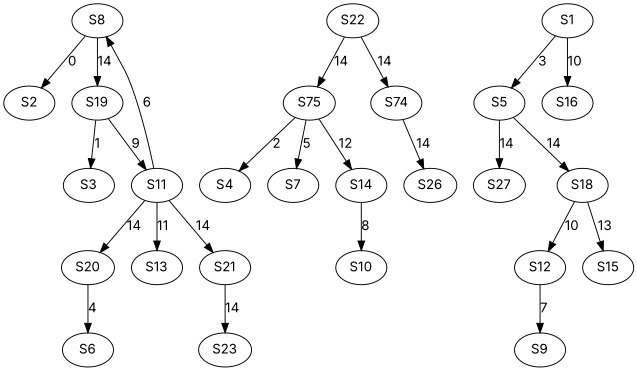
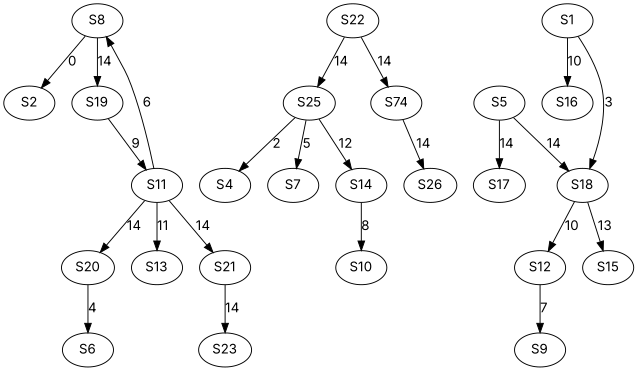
(537, 58) -> (603, 96)
(309, 103) -> (309, 103)
(89, 185) -> none
(499, 185) -> (499, 185)
